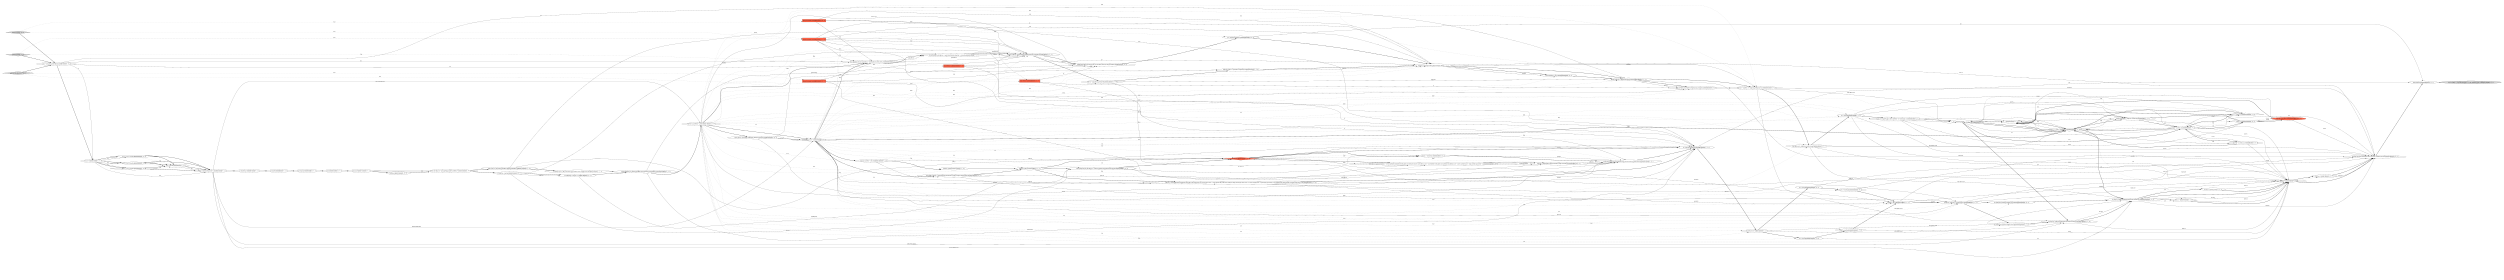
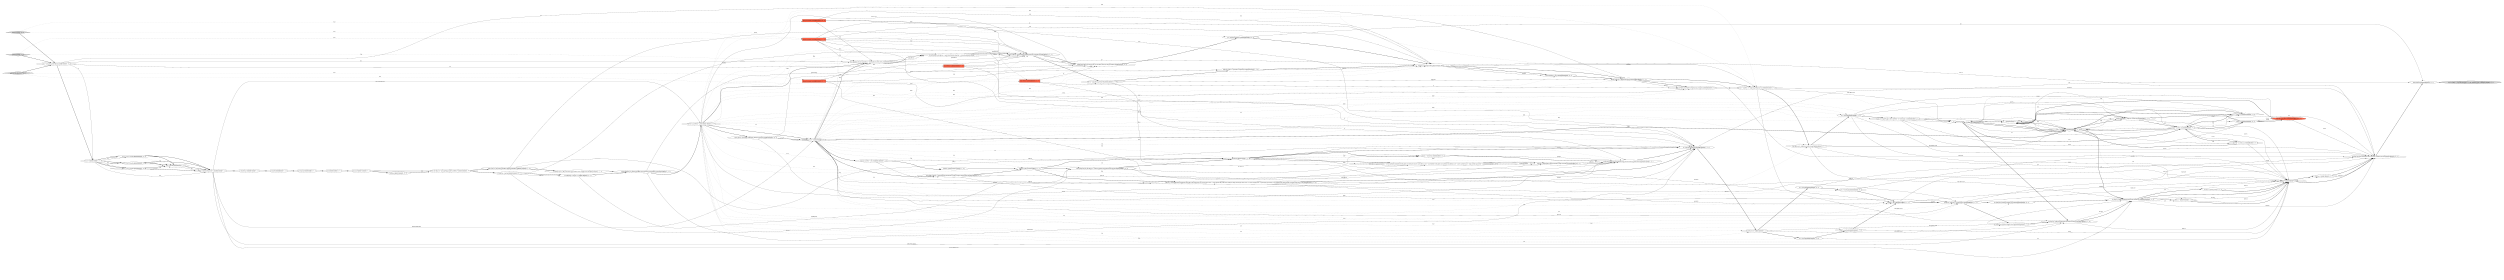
(1359, 141) -> (1333, 127)
(1241, 159) -> (1241, 159)
